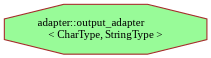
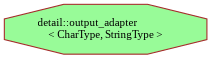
(106, 29) -> (106, 29)
